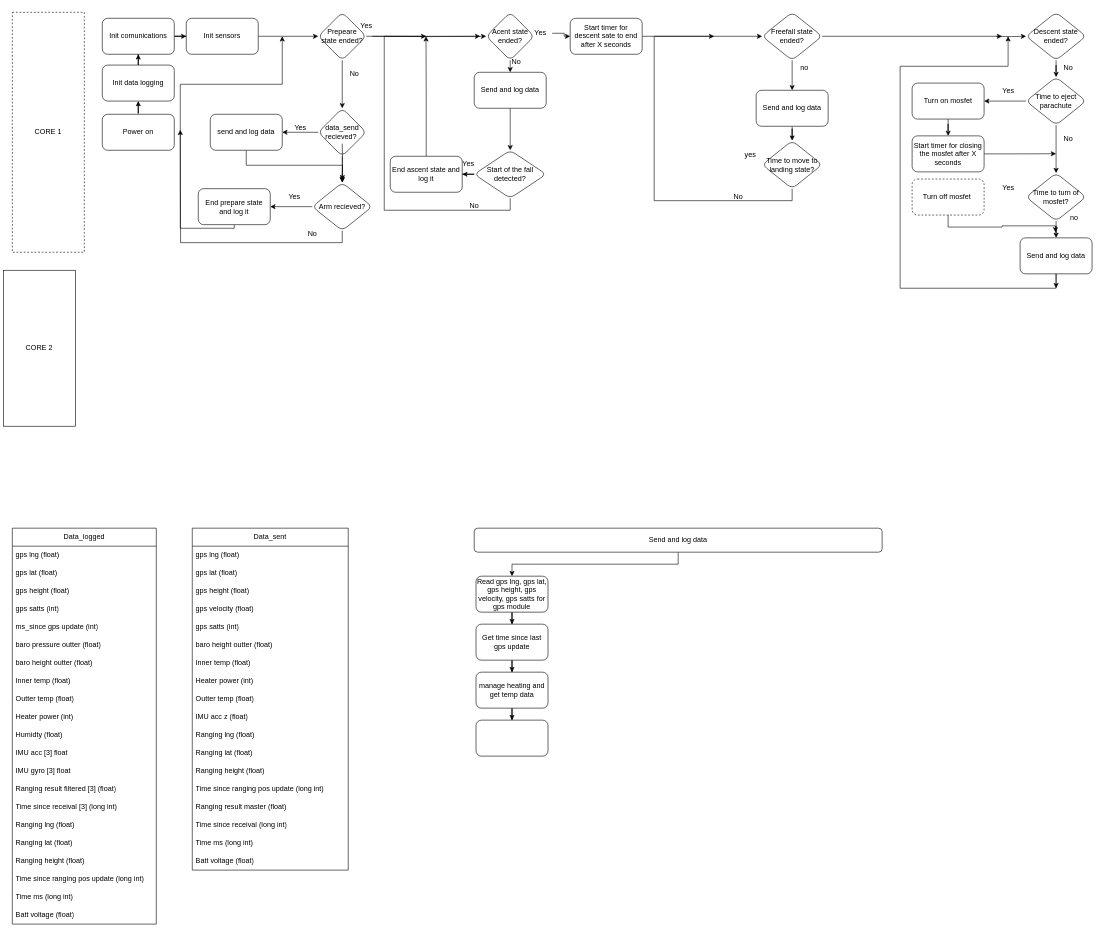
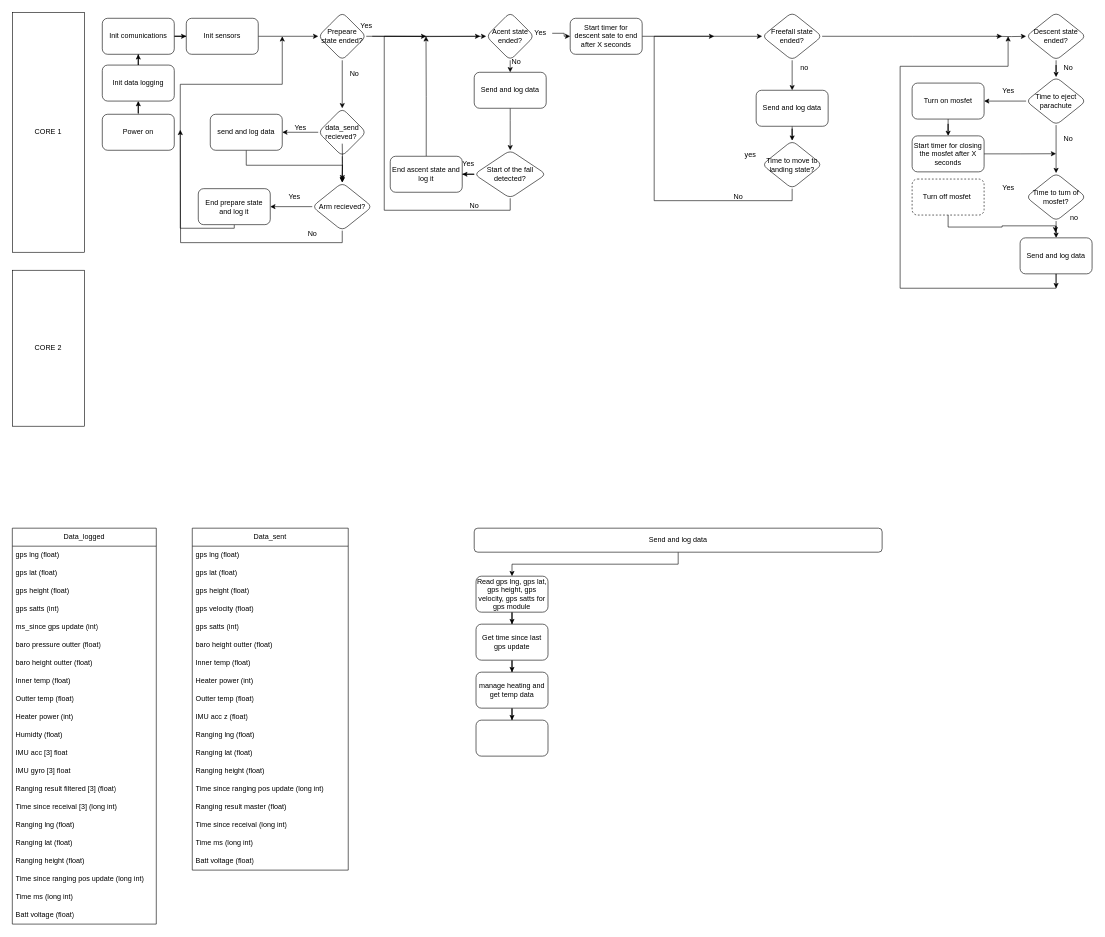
(48, 132) -> (48, 132)
(39, 348) -> (48, 348)
